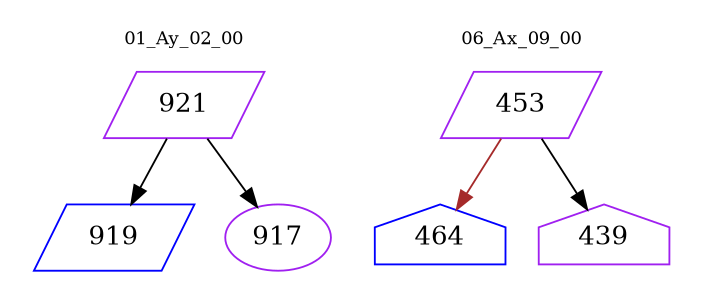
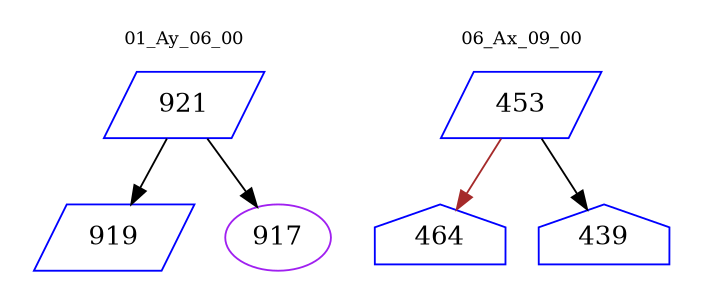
(184, 40) -> (184, 40)
(184, 105) -> (184, 105)
(521, 105) -> (521, 105)
(604, 238) -> (604, 238)
